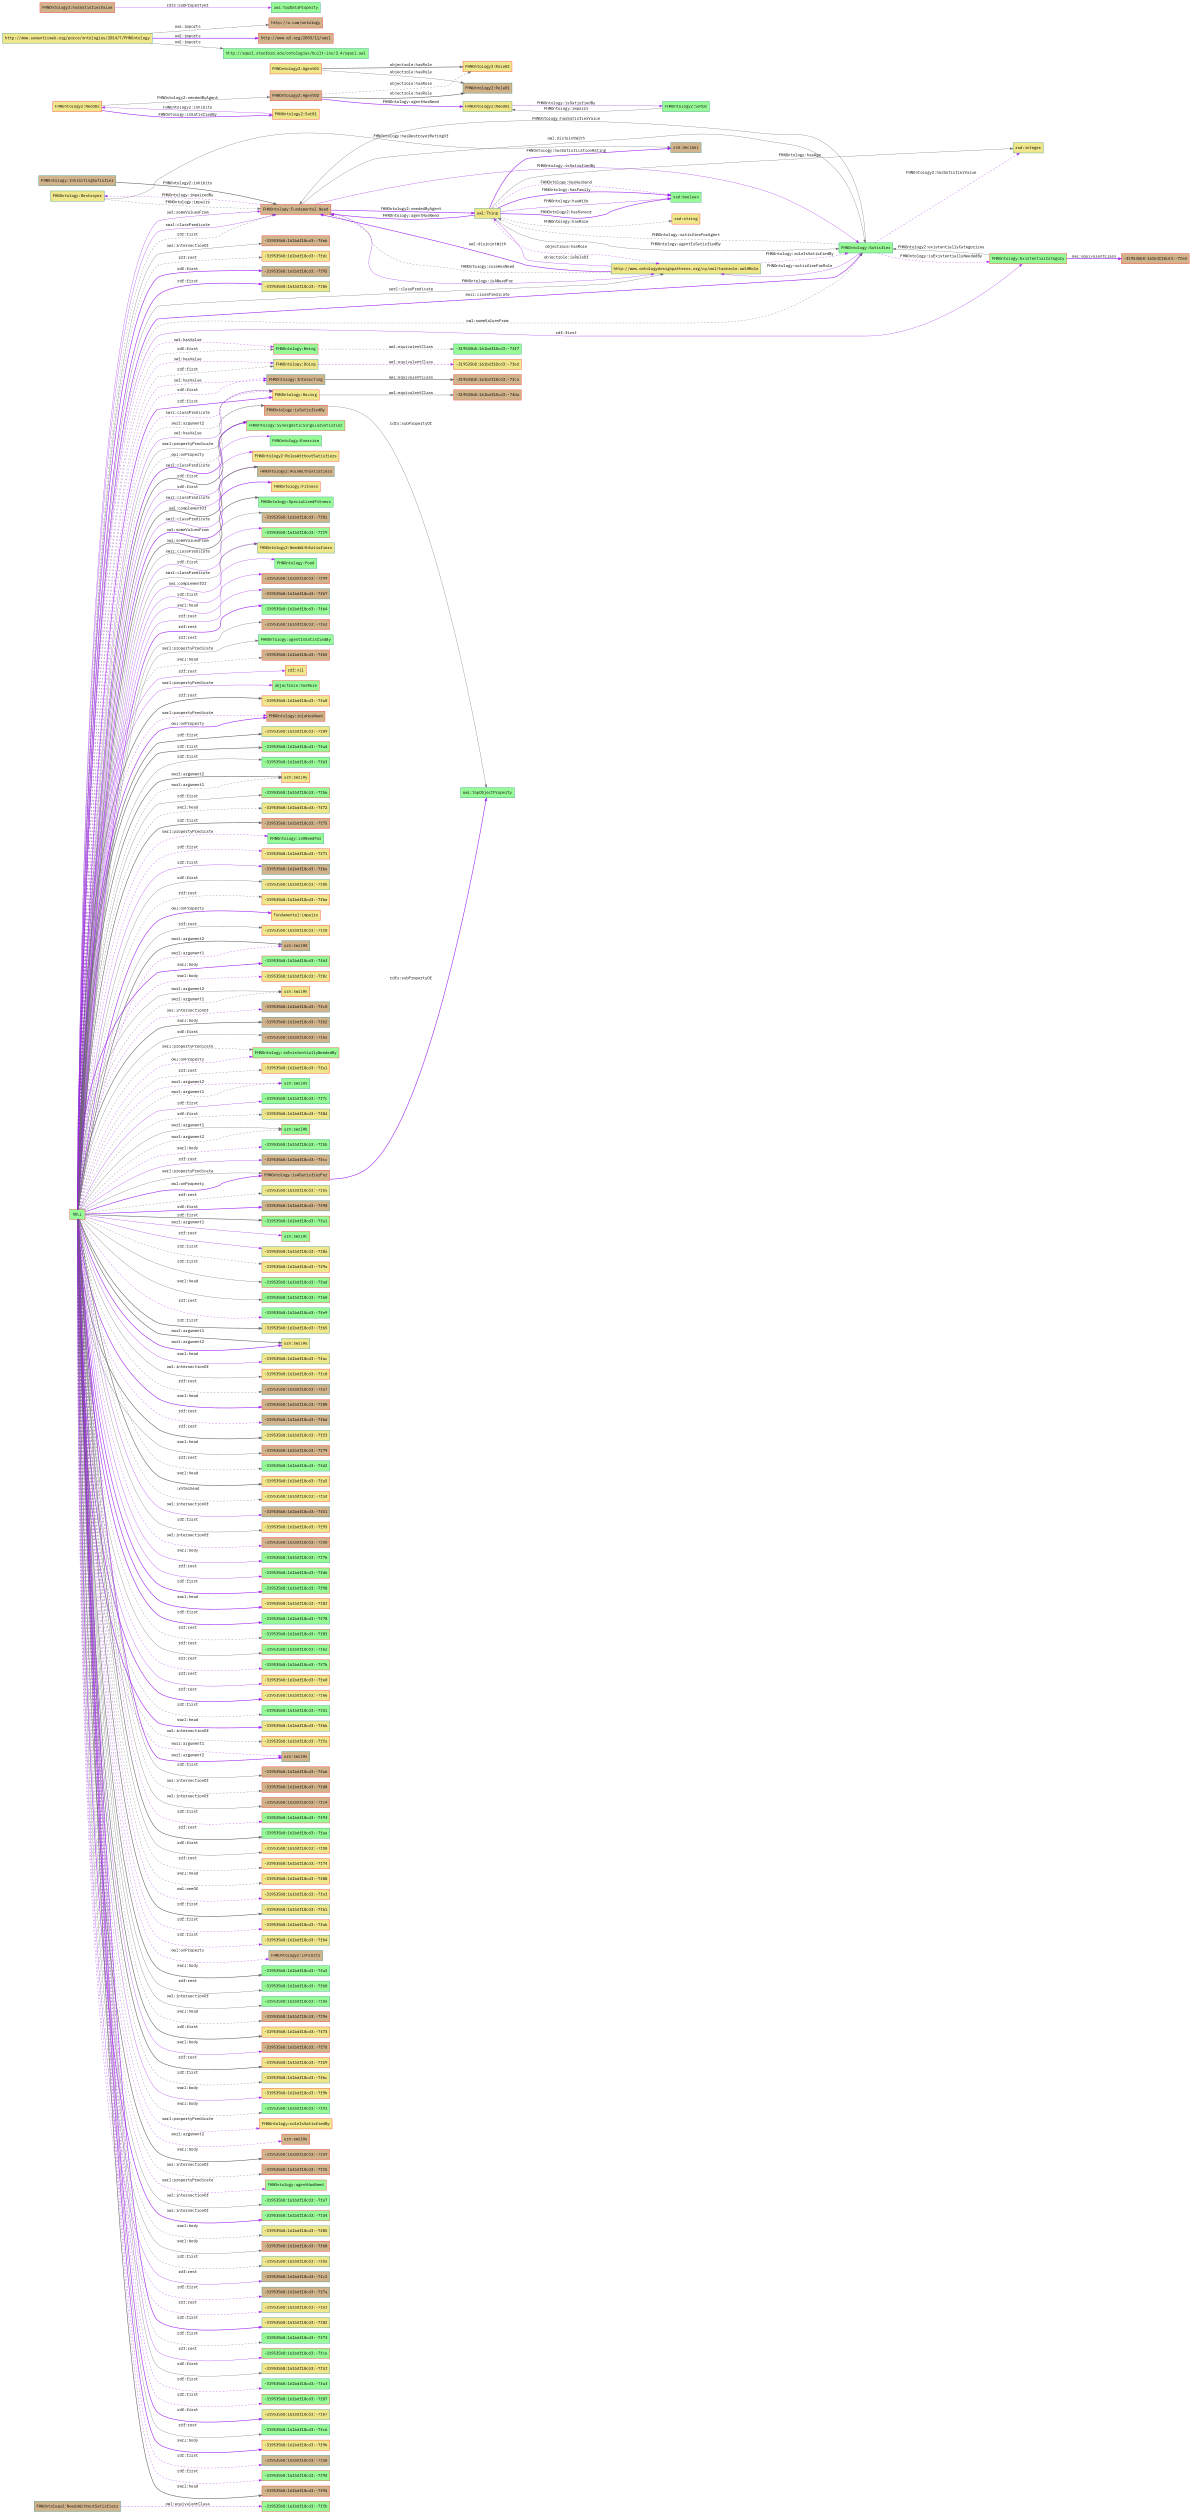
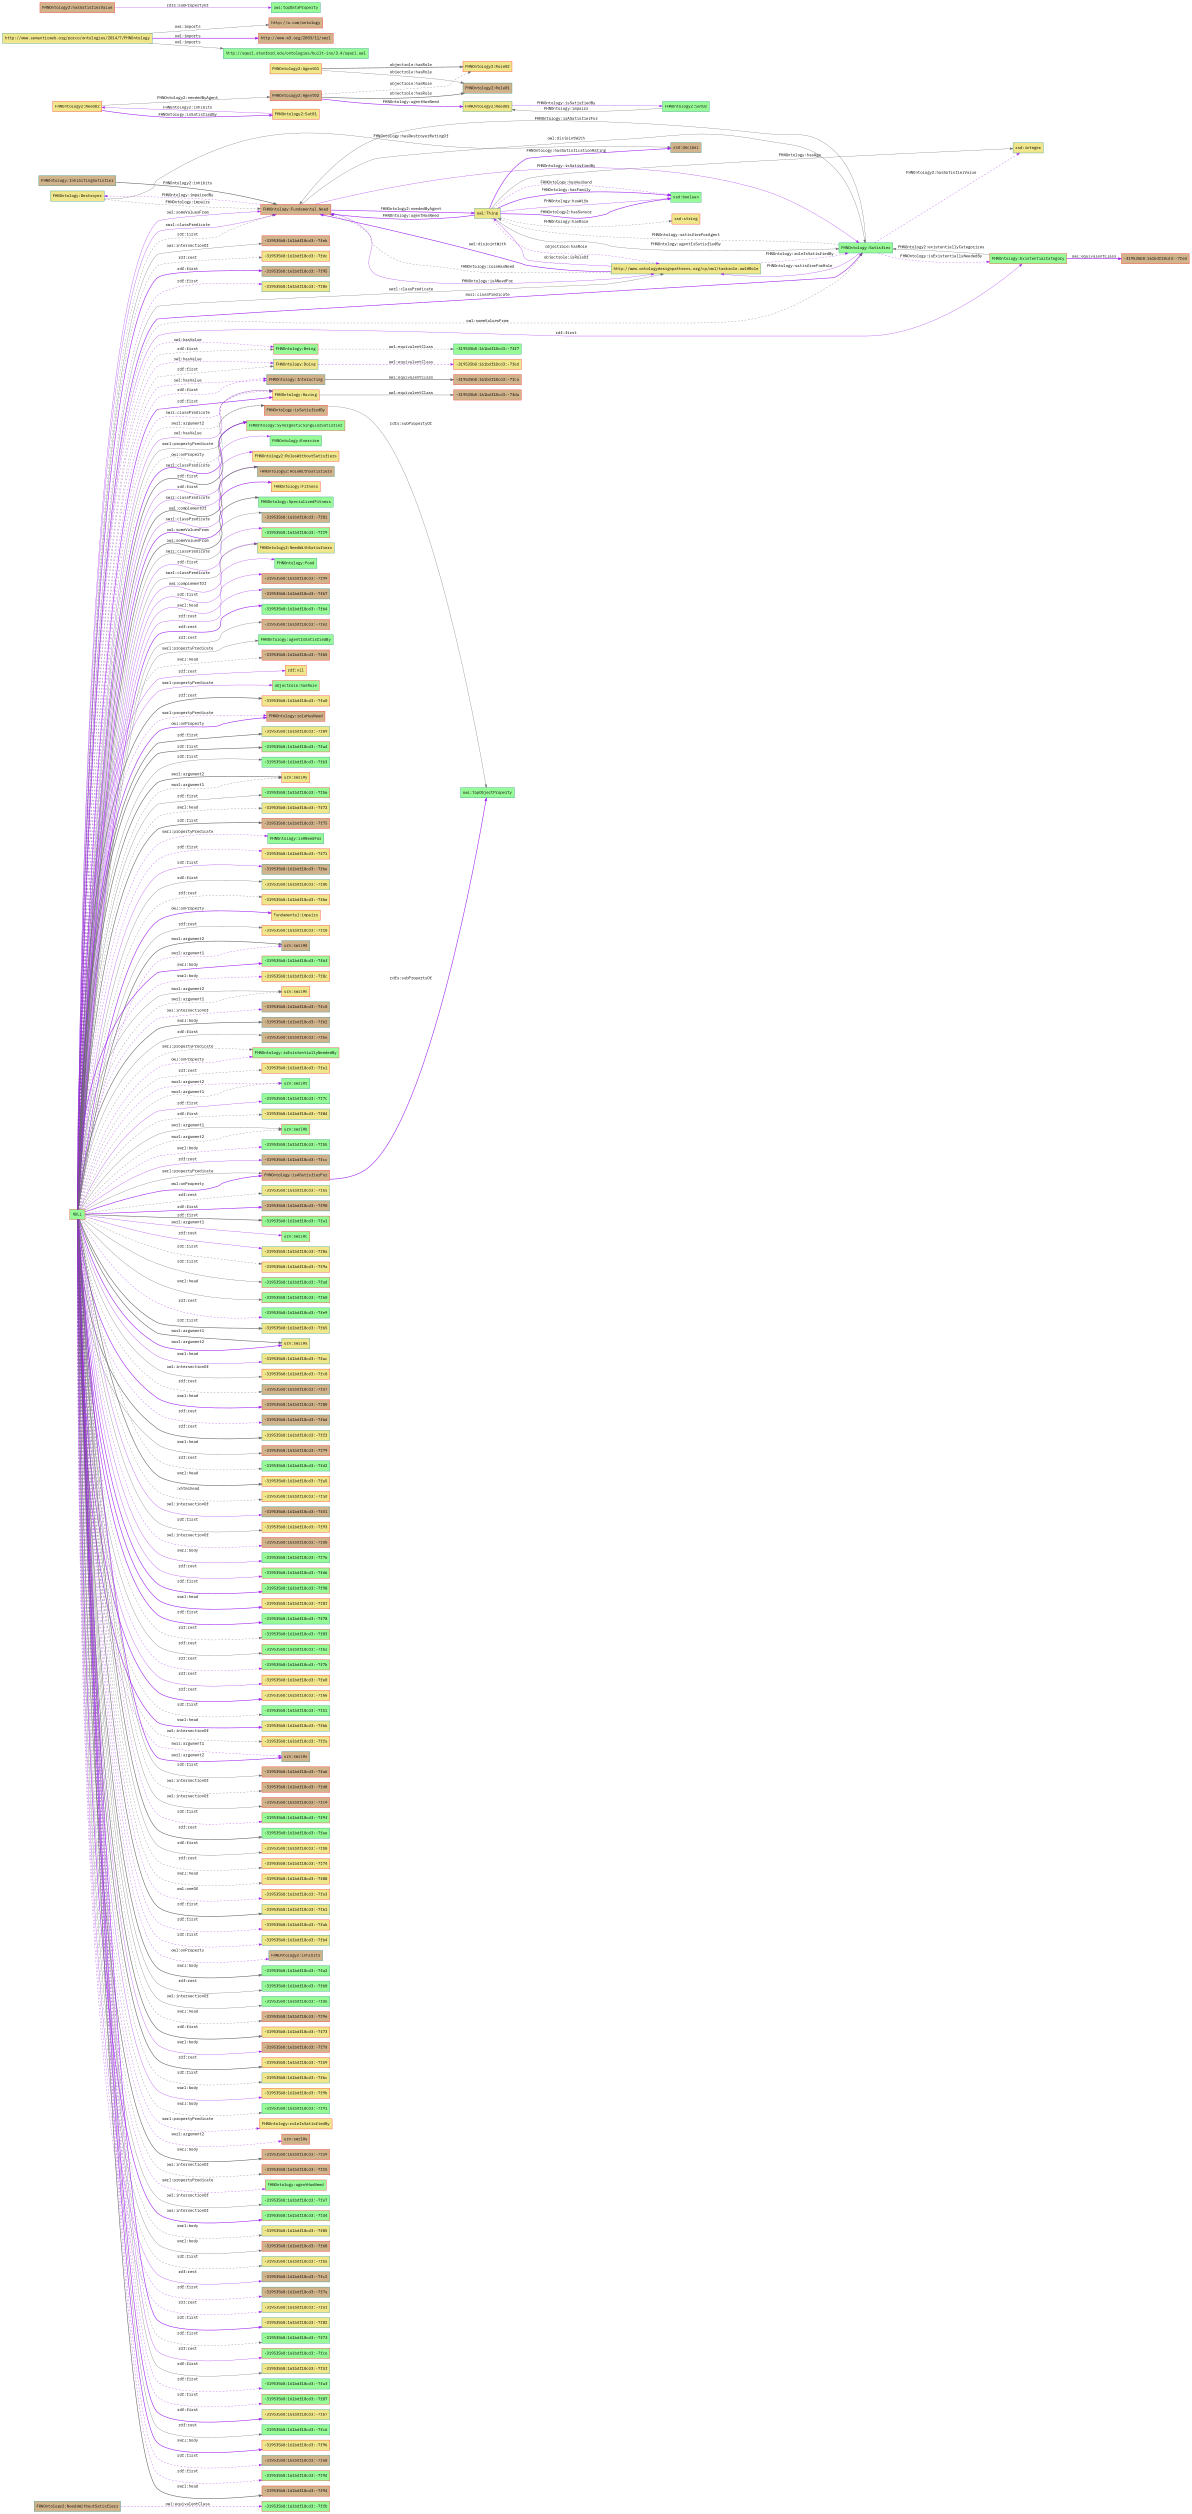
(566, 119) -> (566, 119)
(95, 697) -> (95, 697)
